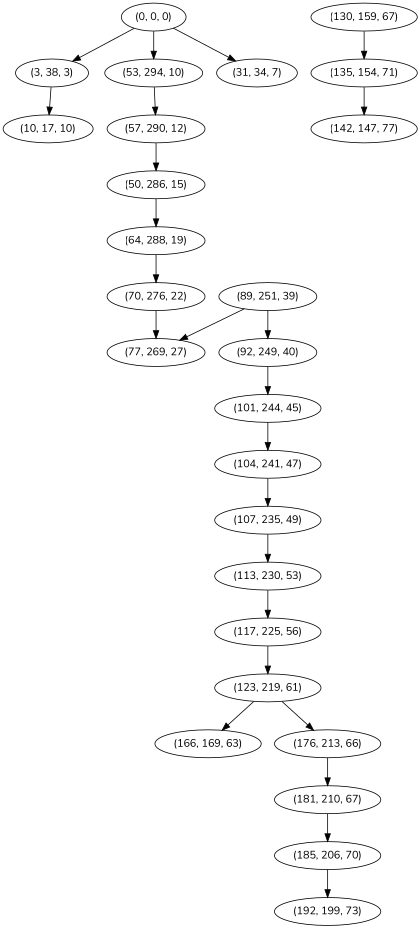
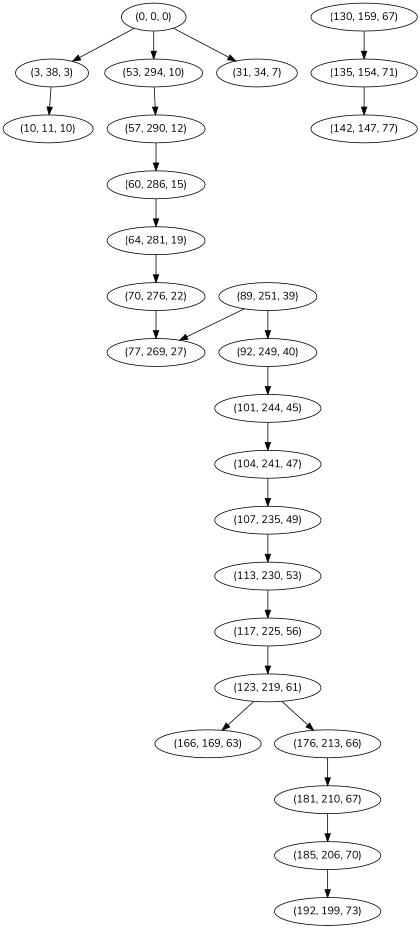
(48, 129) -> (48, 129)
(156, 185) -> (156, 185)
(156, 241) -> (156, 241)
